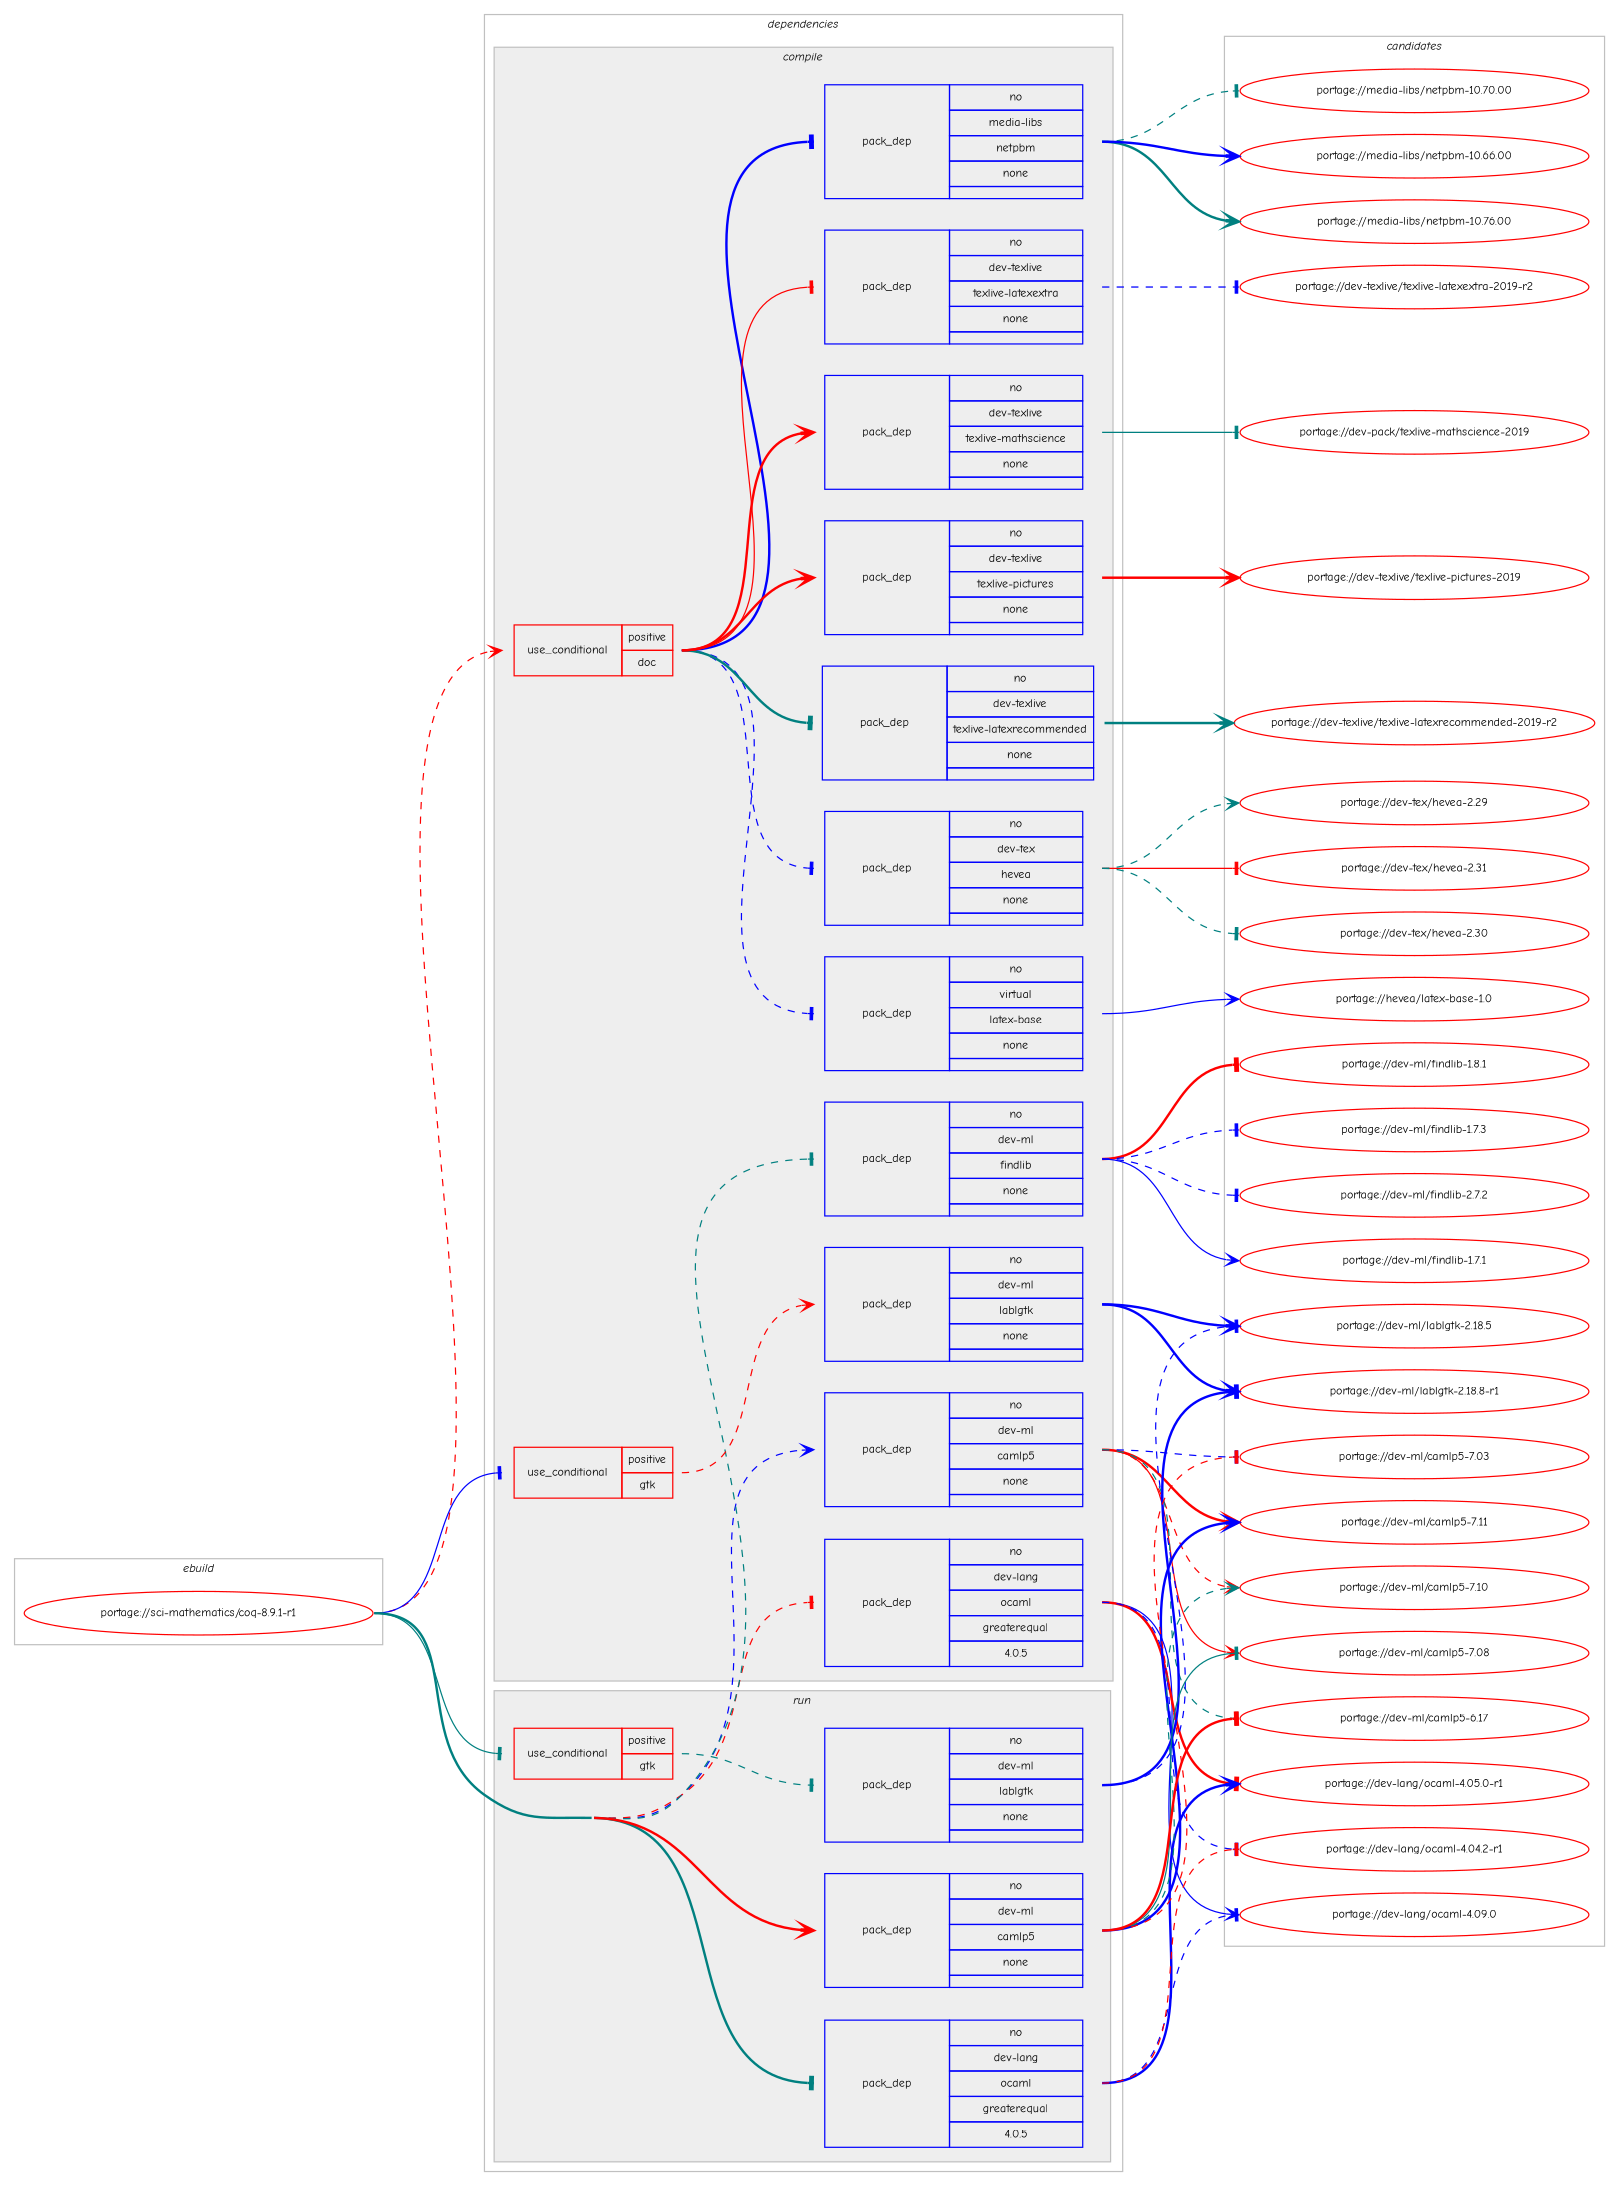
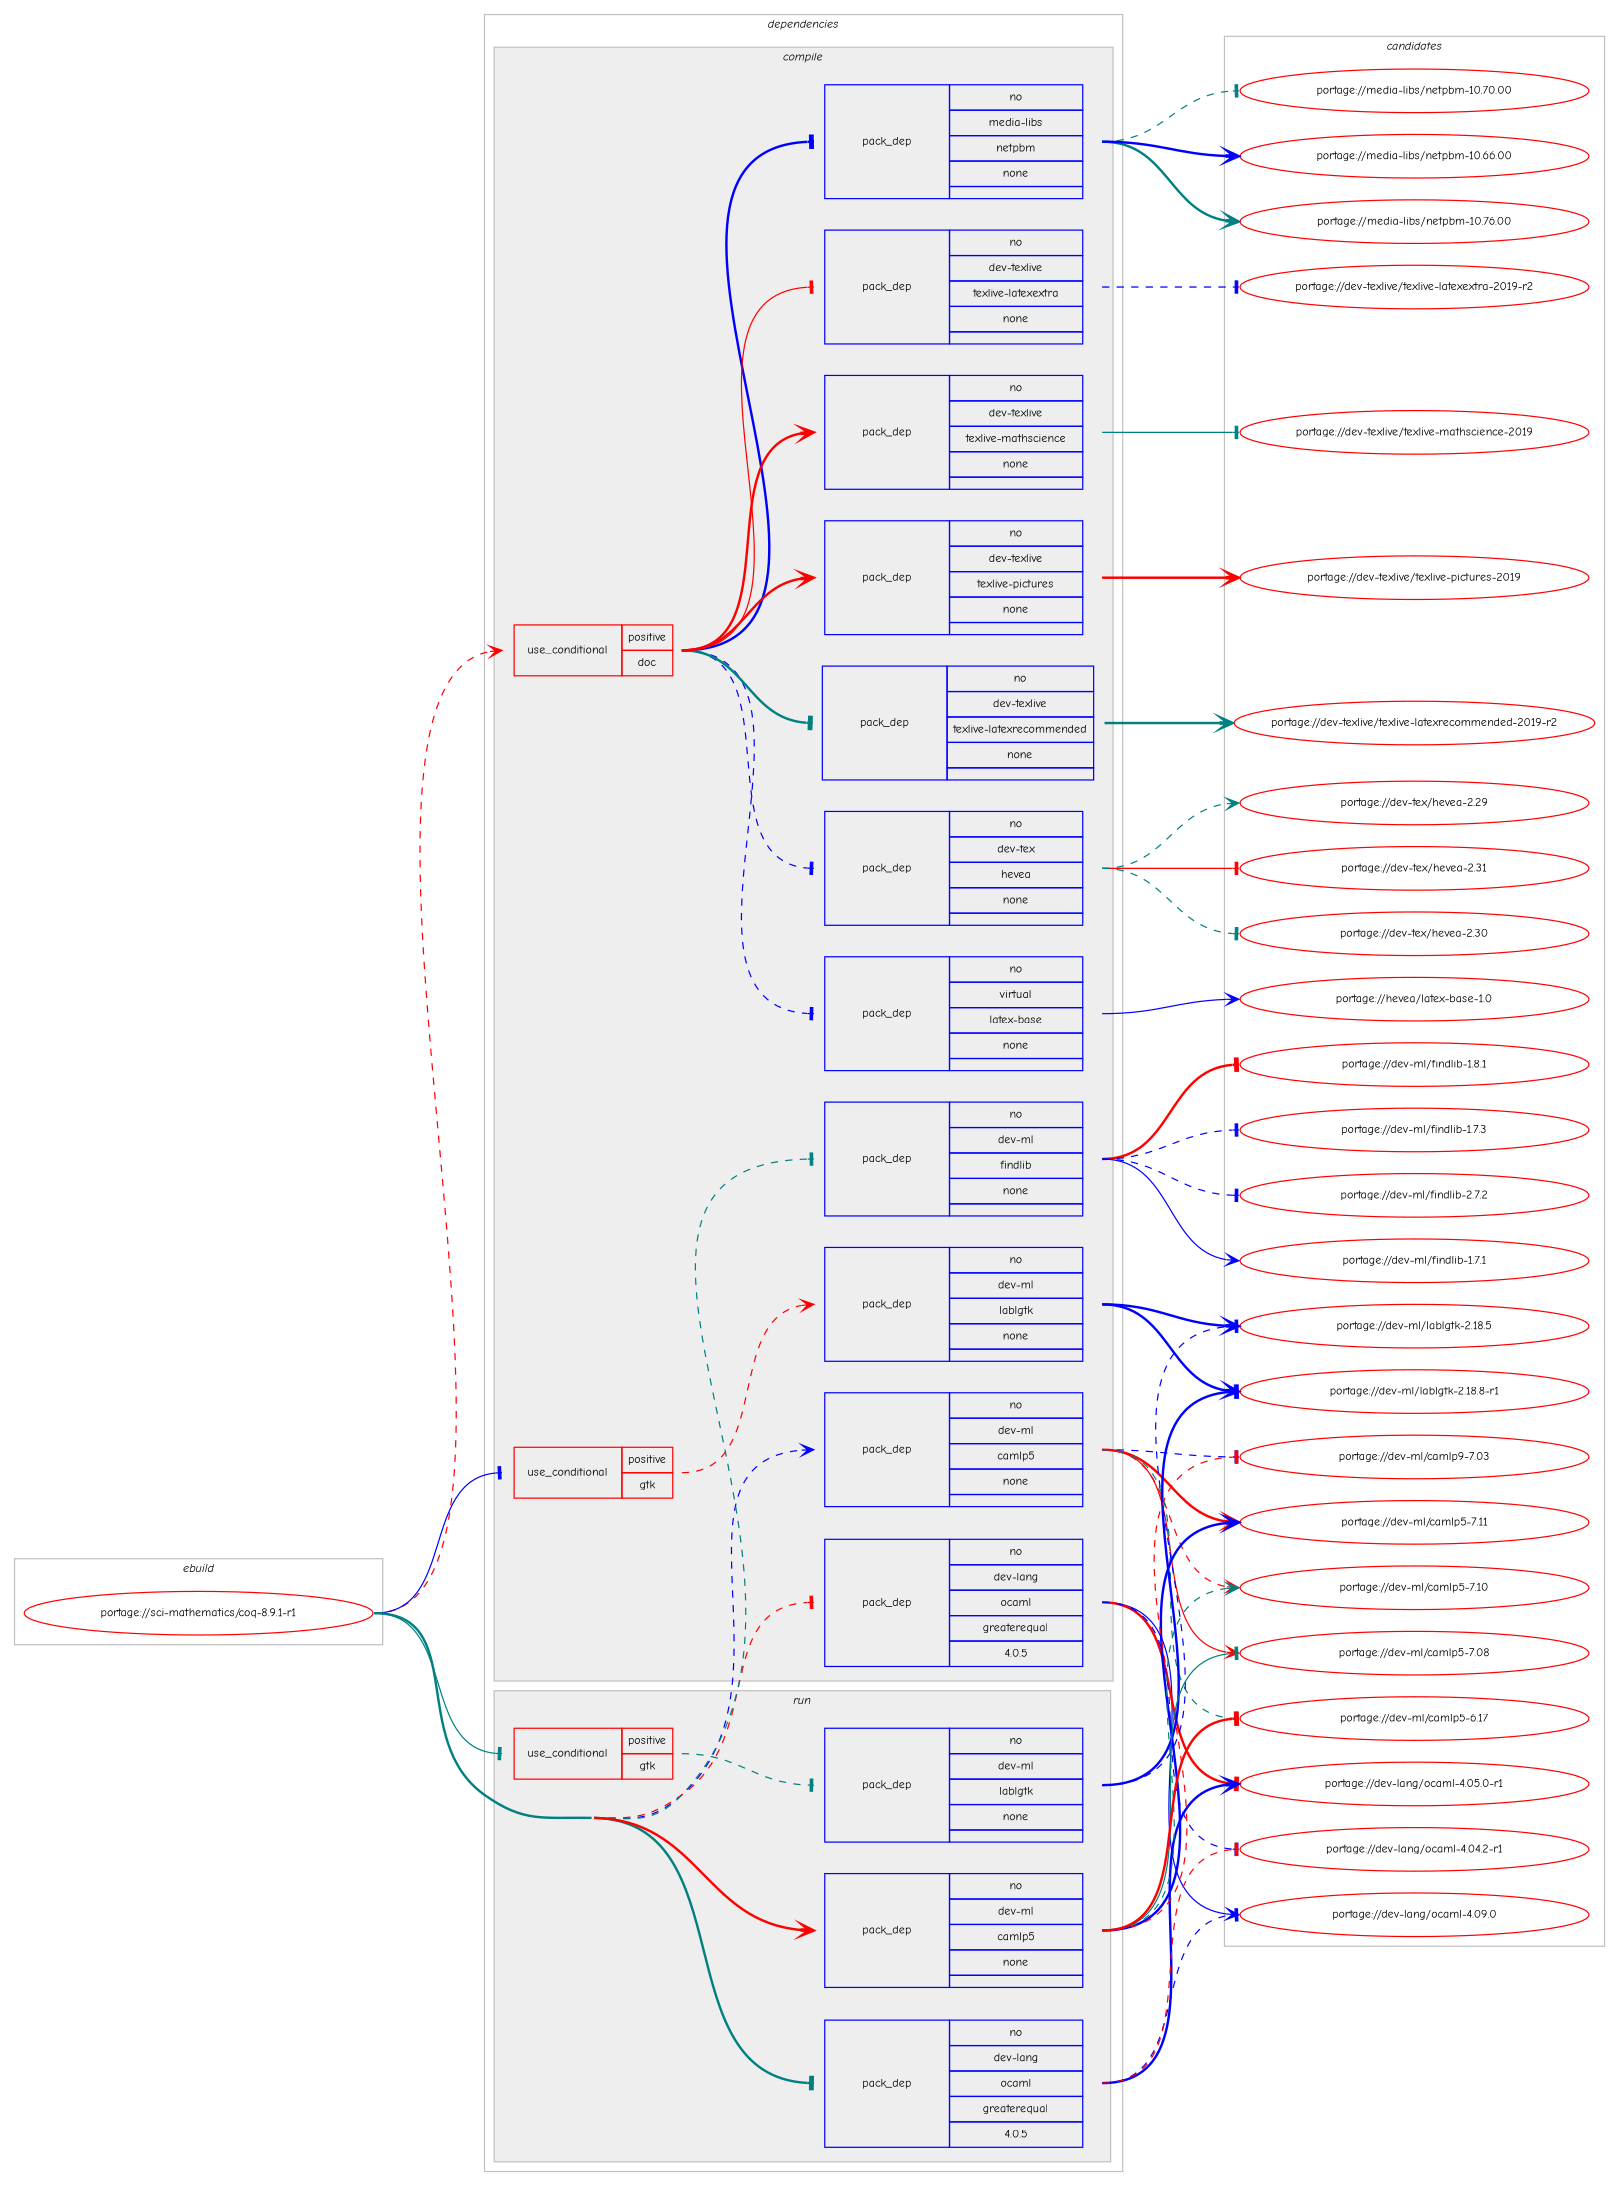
(1414, 432) -> (1414, 432)
(1414, 1457) -> (1414, 1457)
